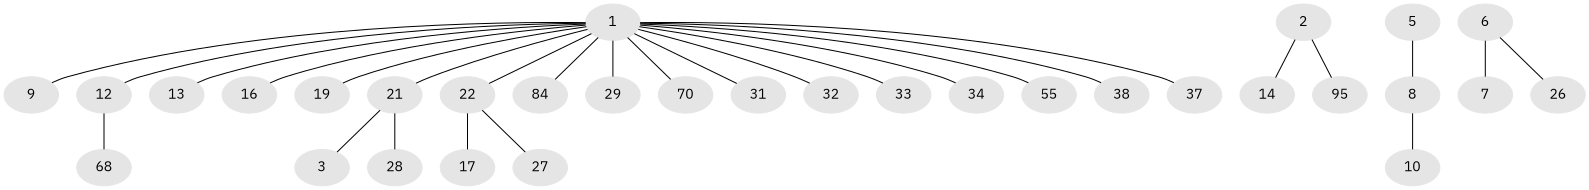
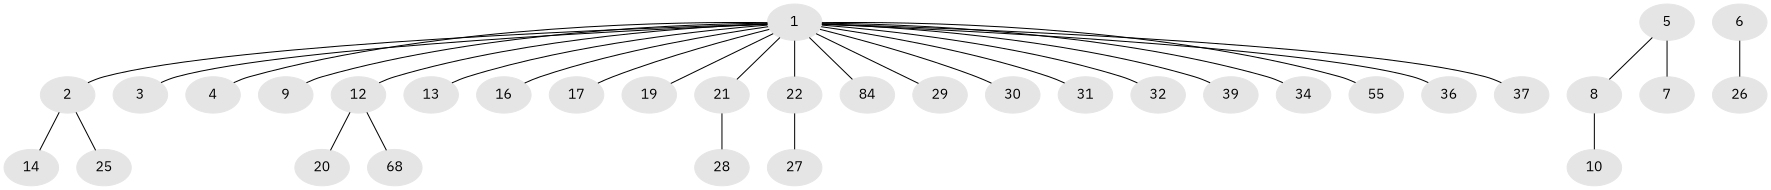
none -> (341, 46)
(1485, 59) -> (1667, 59)
none -> (213, 95)
(686, 95) -> (1013, 95)
(904, 95) -> (1231, 95)
(1122, 95) -> (1449, 95)
(1340, 95) -> (104, 168)
(359, 131) -> (311, 55)
(468, 131) -> (683, 53)
none -> (322, 168)
